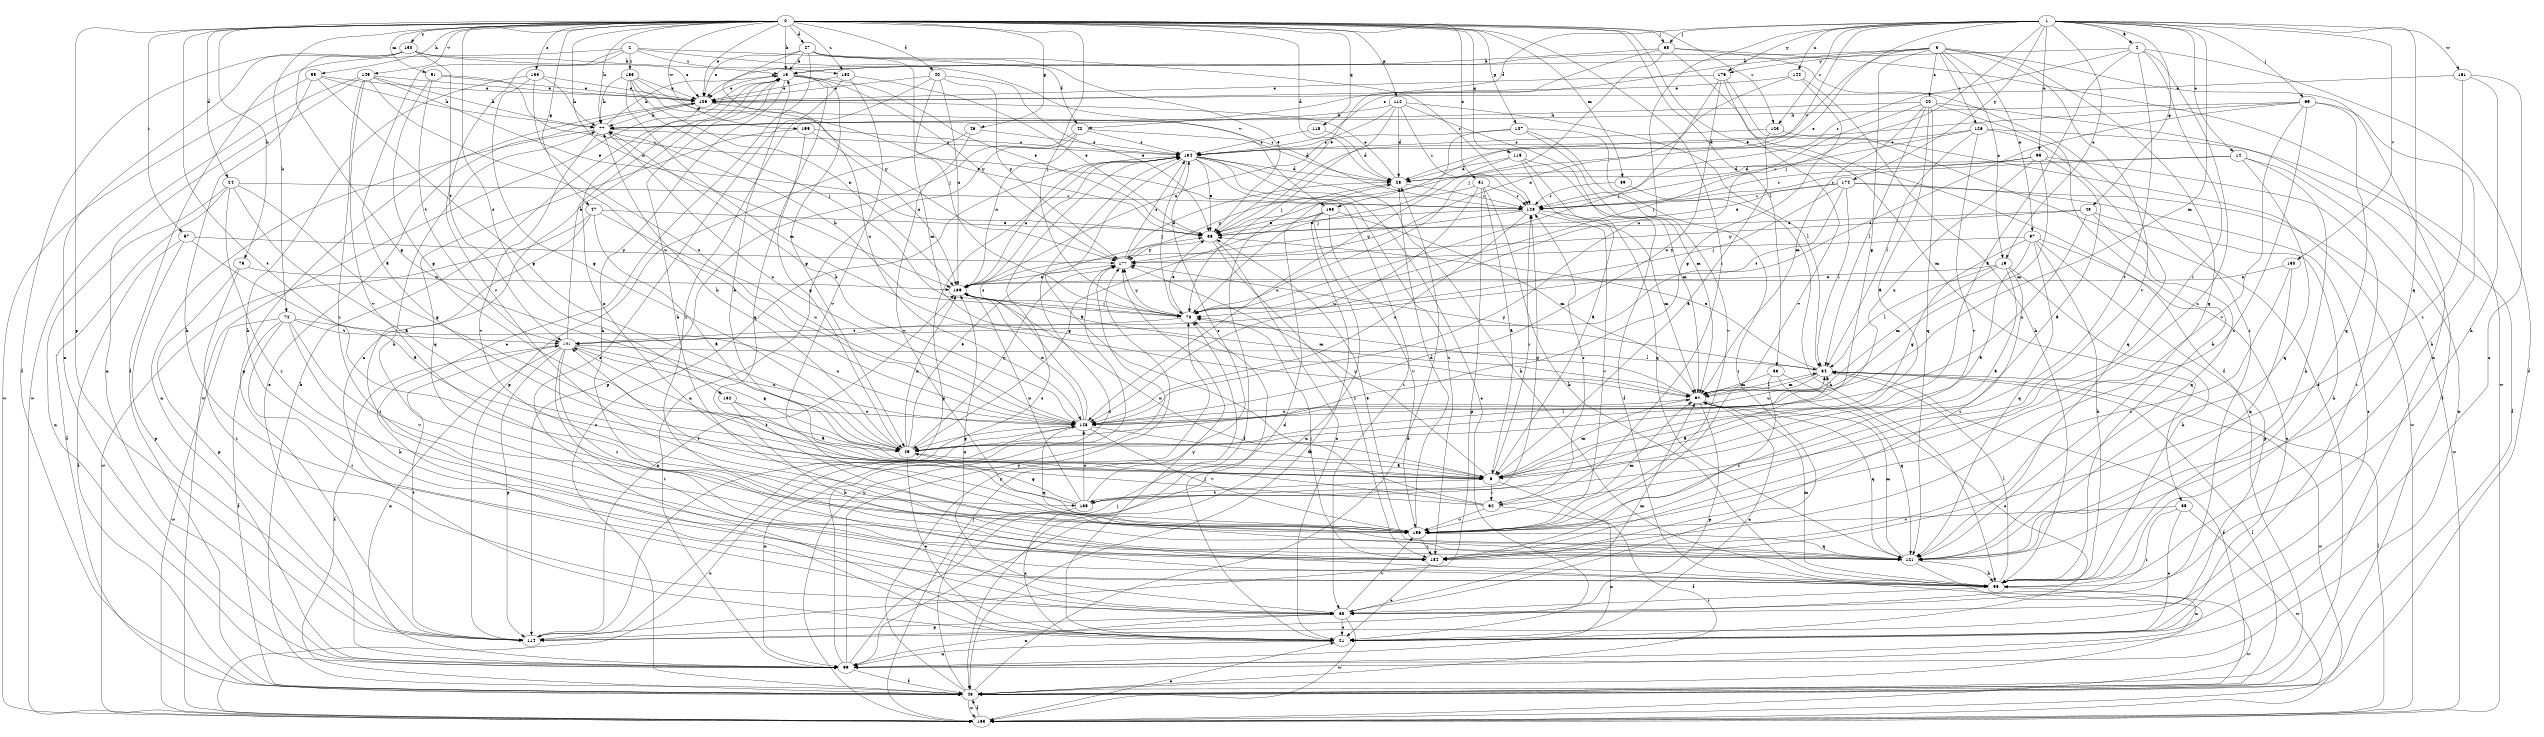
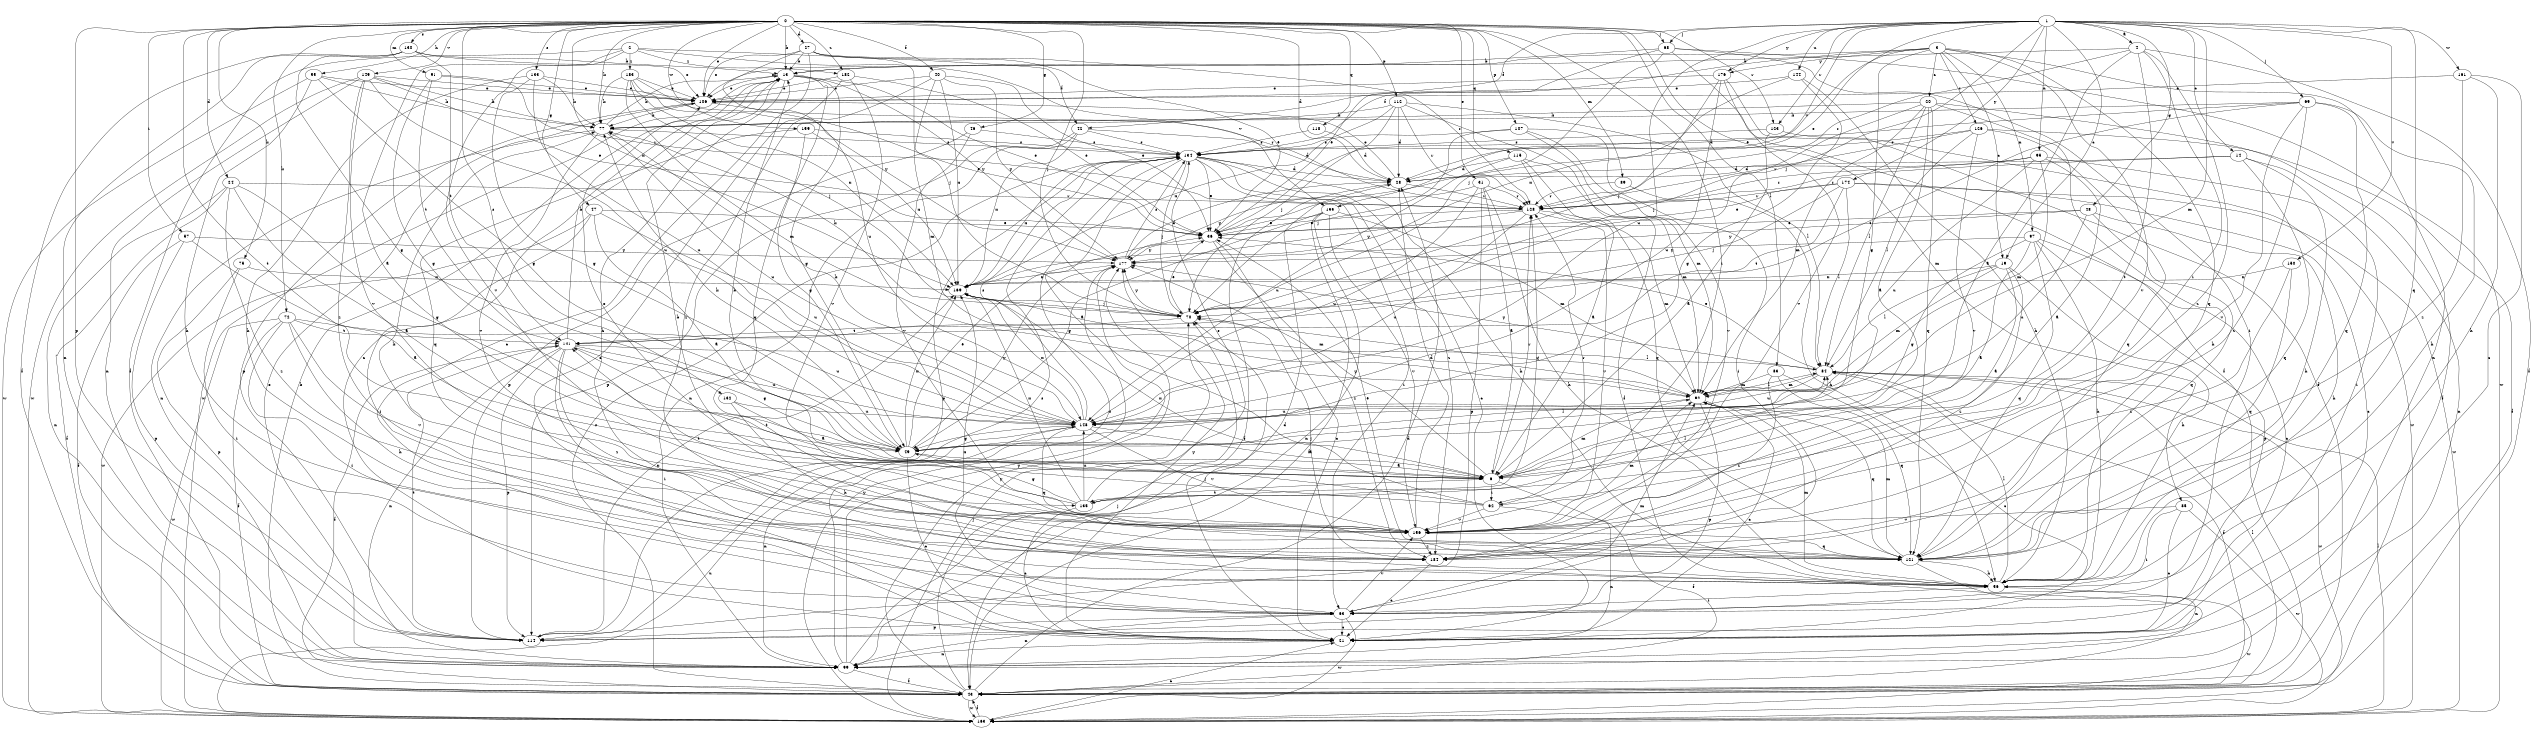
(1385, 102) -> (1385, 102)
(1685, 439) -> (1685, 439)
